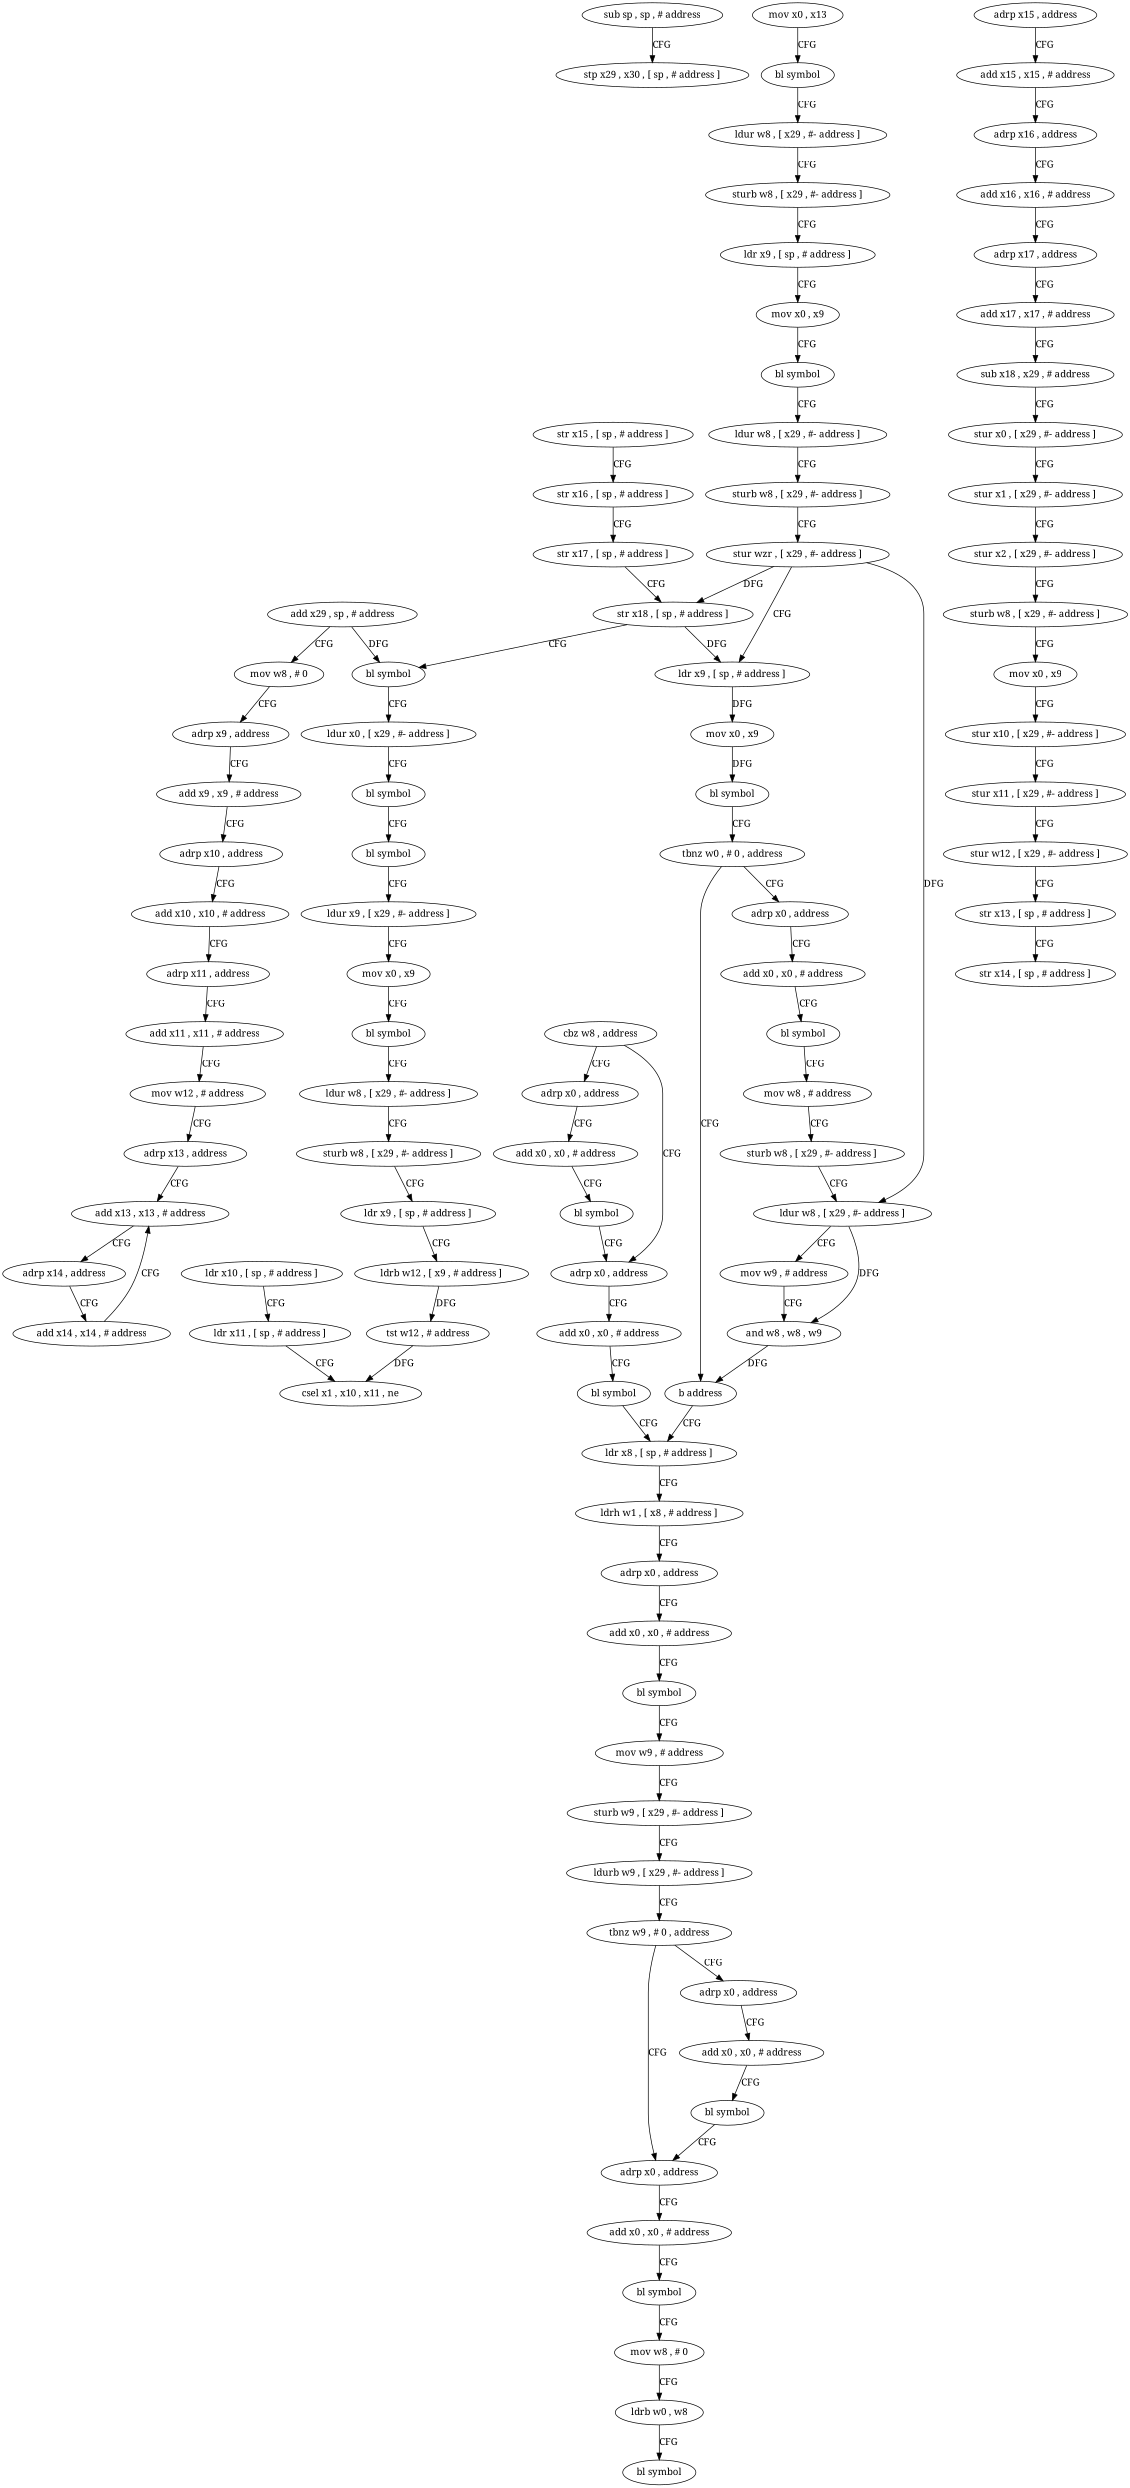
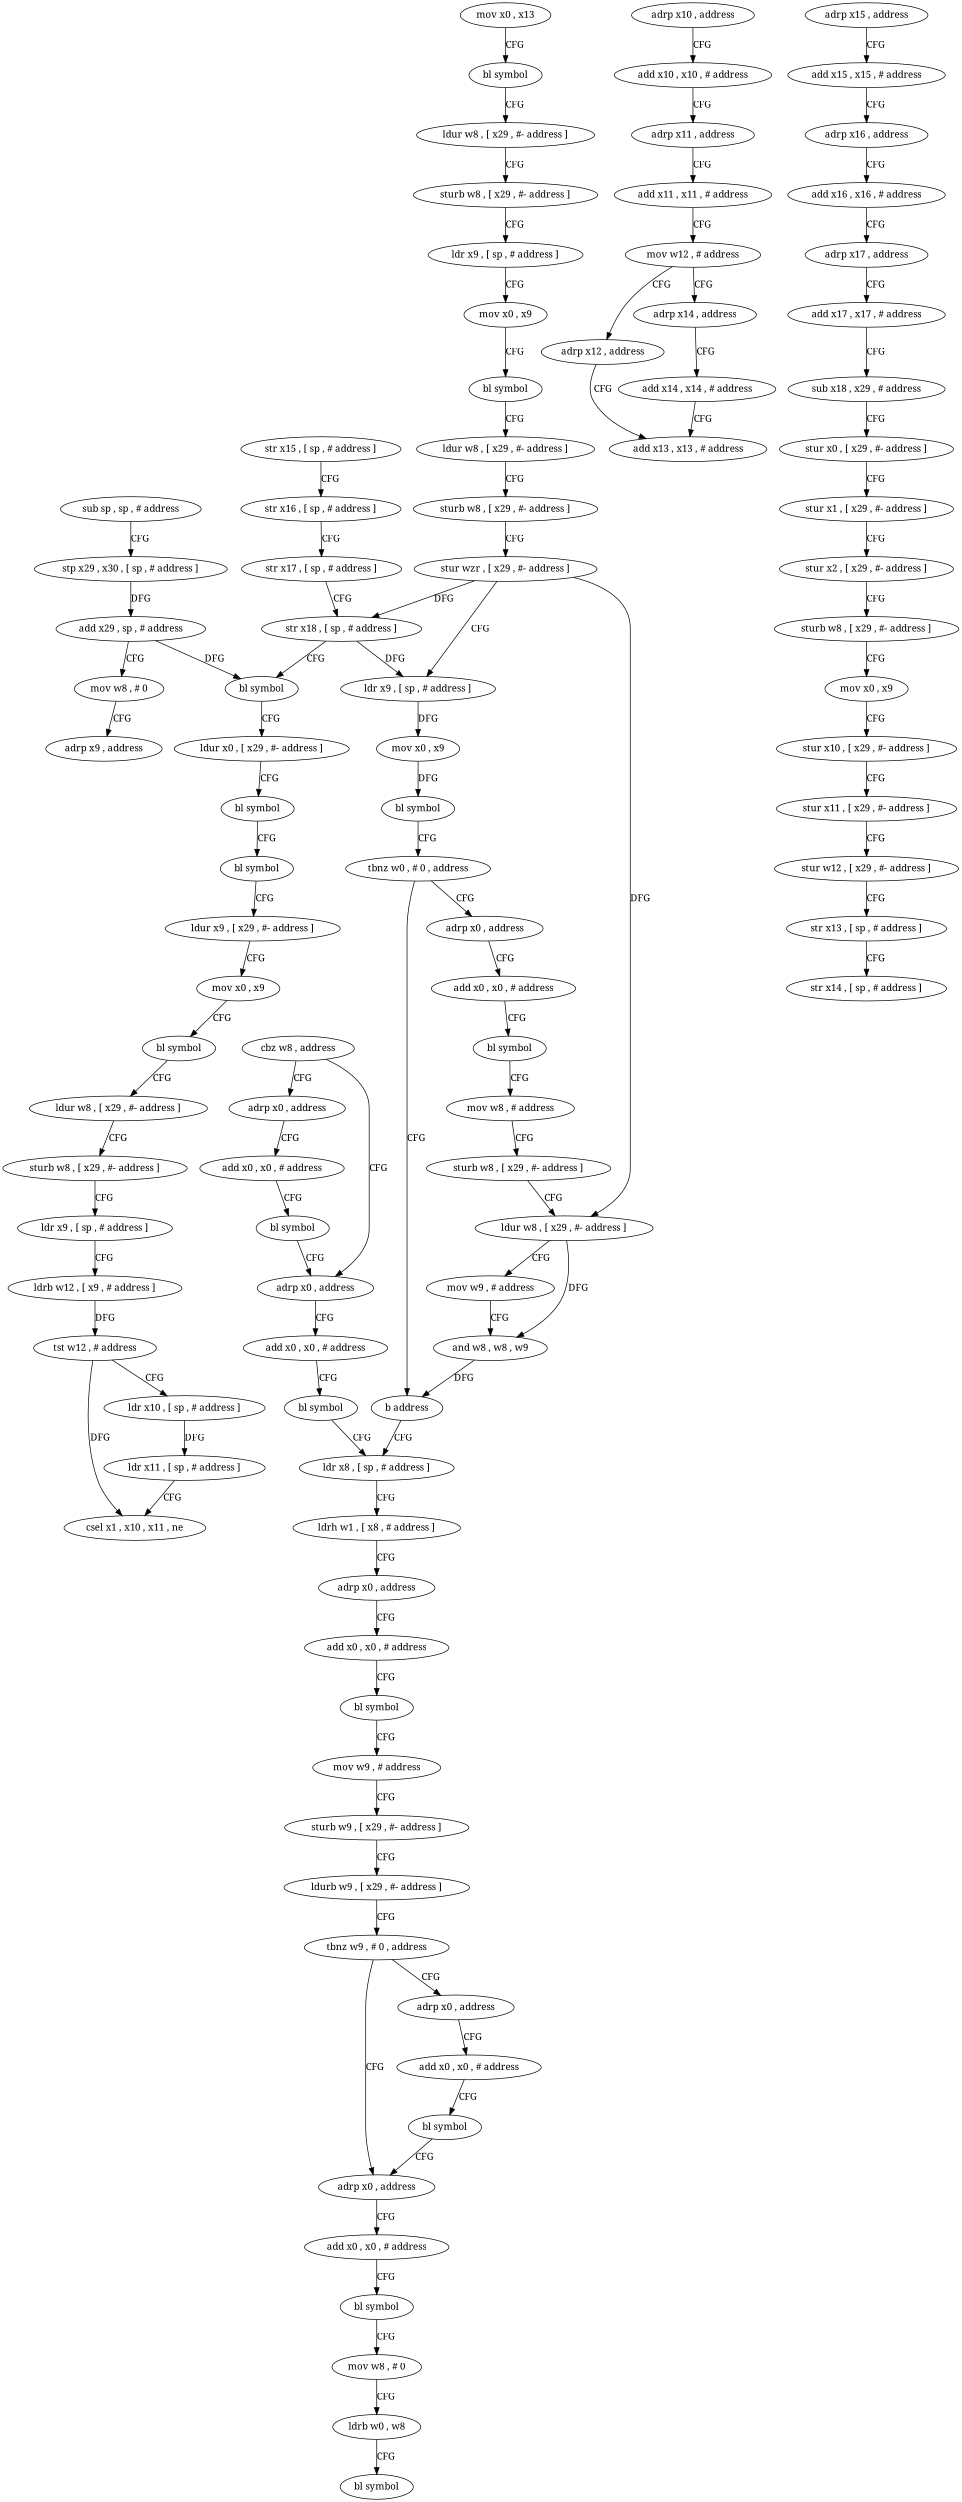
none -> (131, 596)
(229, 794) -> none
(185, 1154) -> (603, 352)
(110, 1242) -> (694, 281)
(276, 1304) -> (195, 1438)
none -> (137, 1376)
